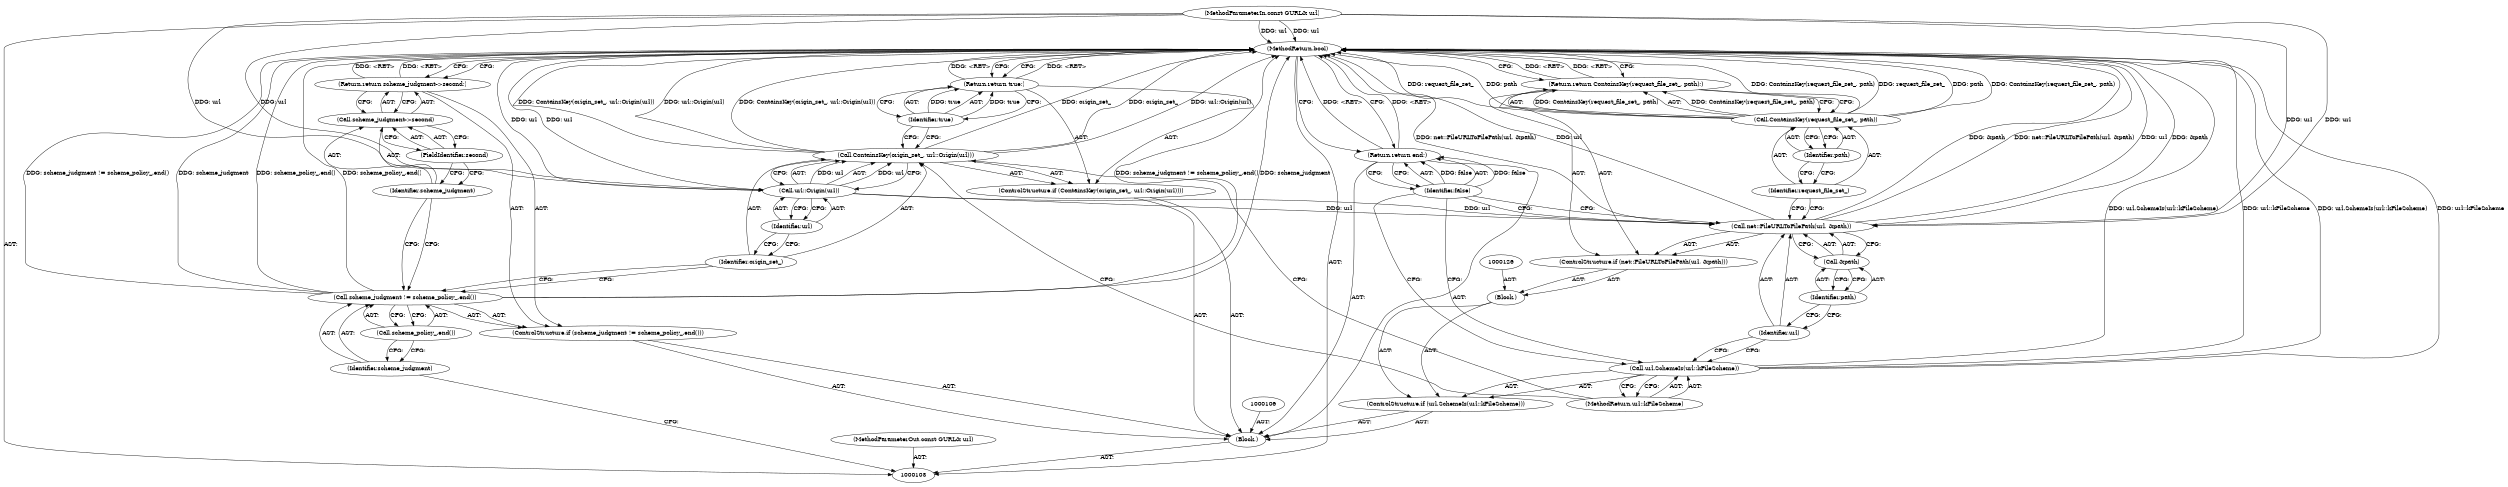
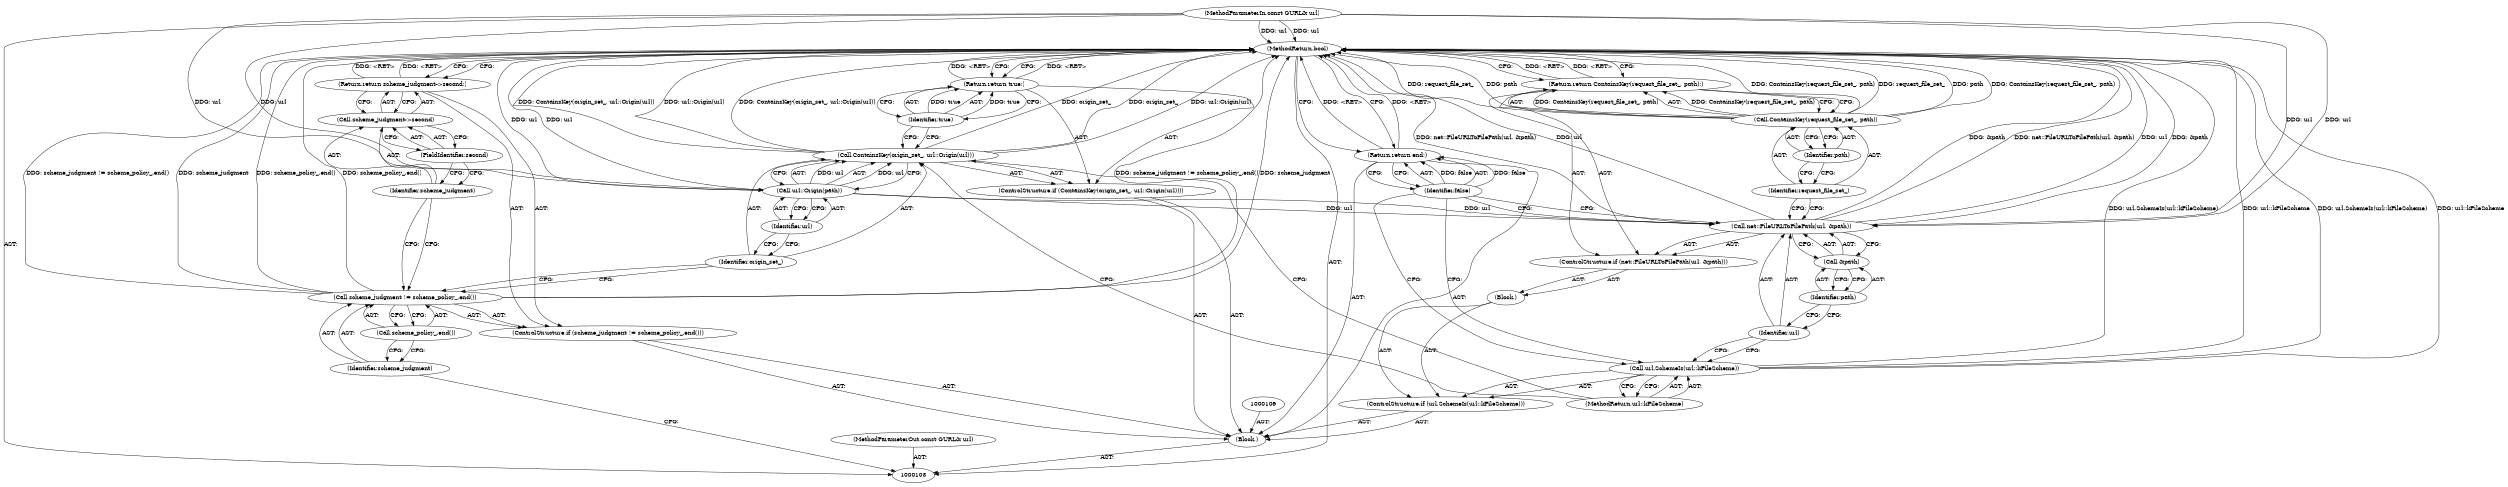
(809, 191) -> (809, 191)
(1501, 262) -> none
